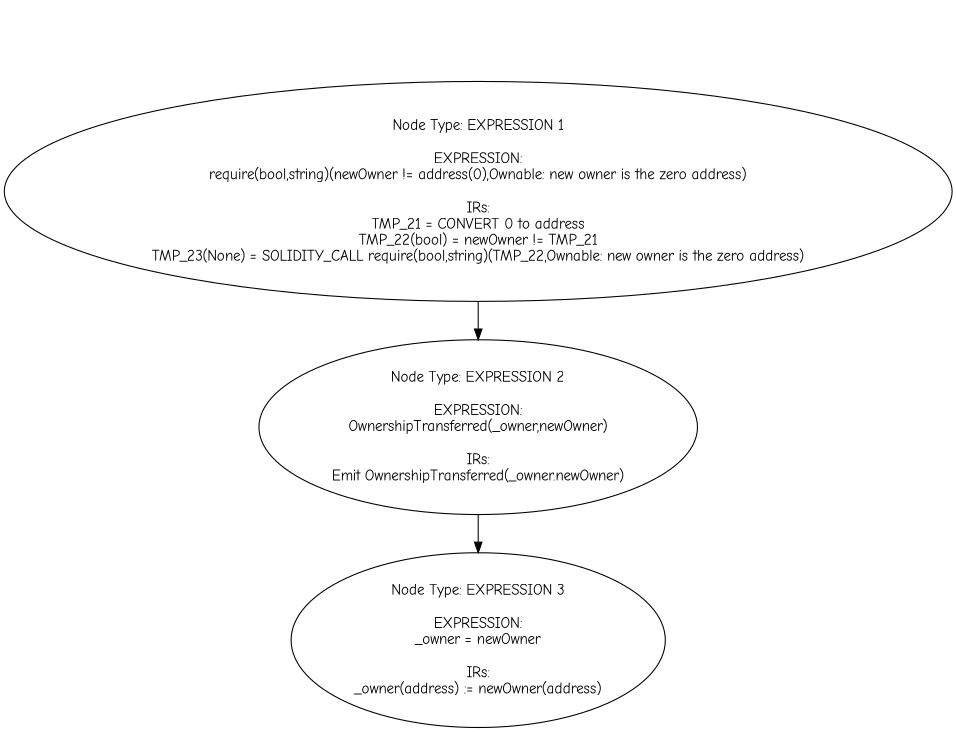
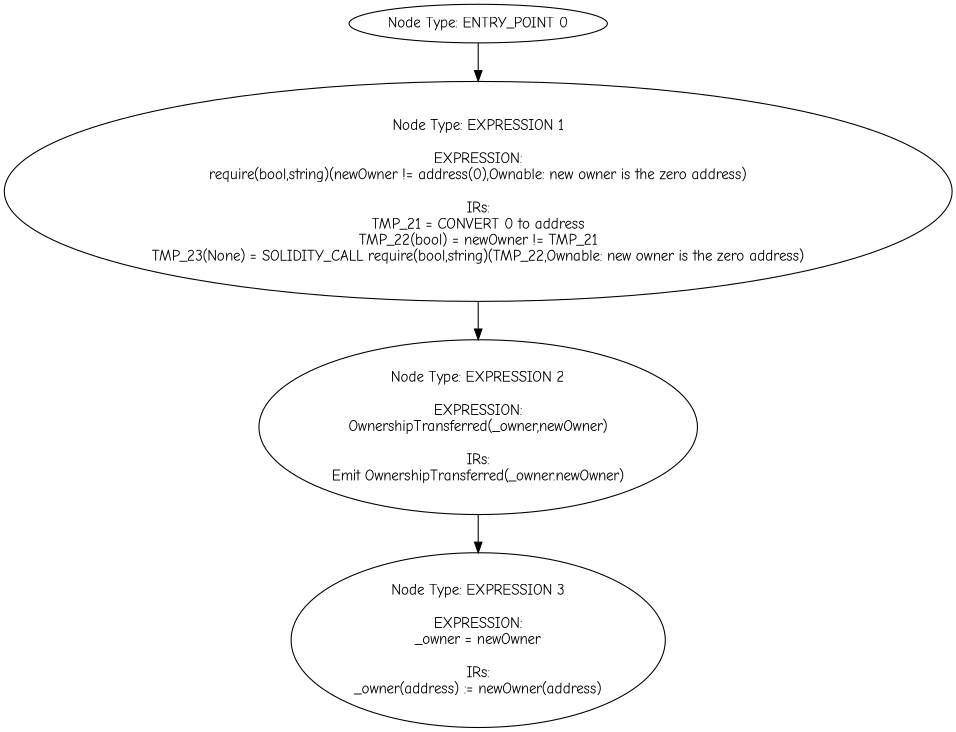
none -> (478, 24)
